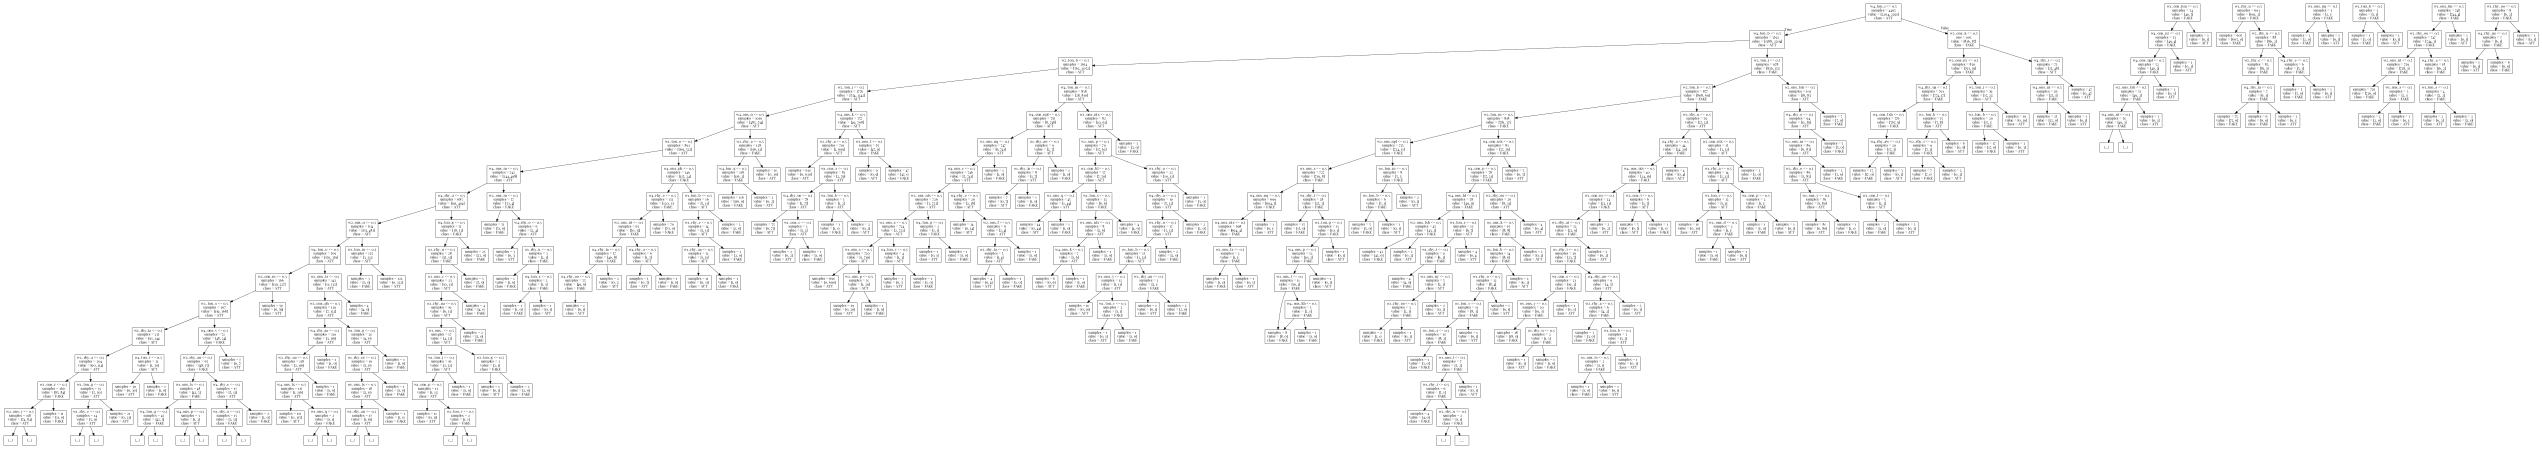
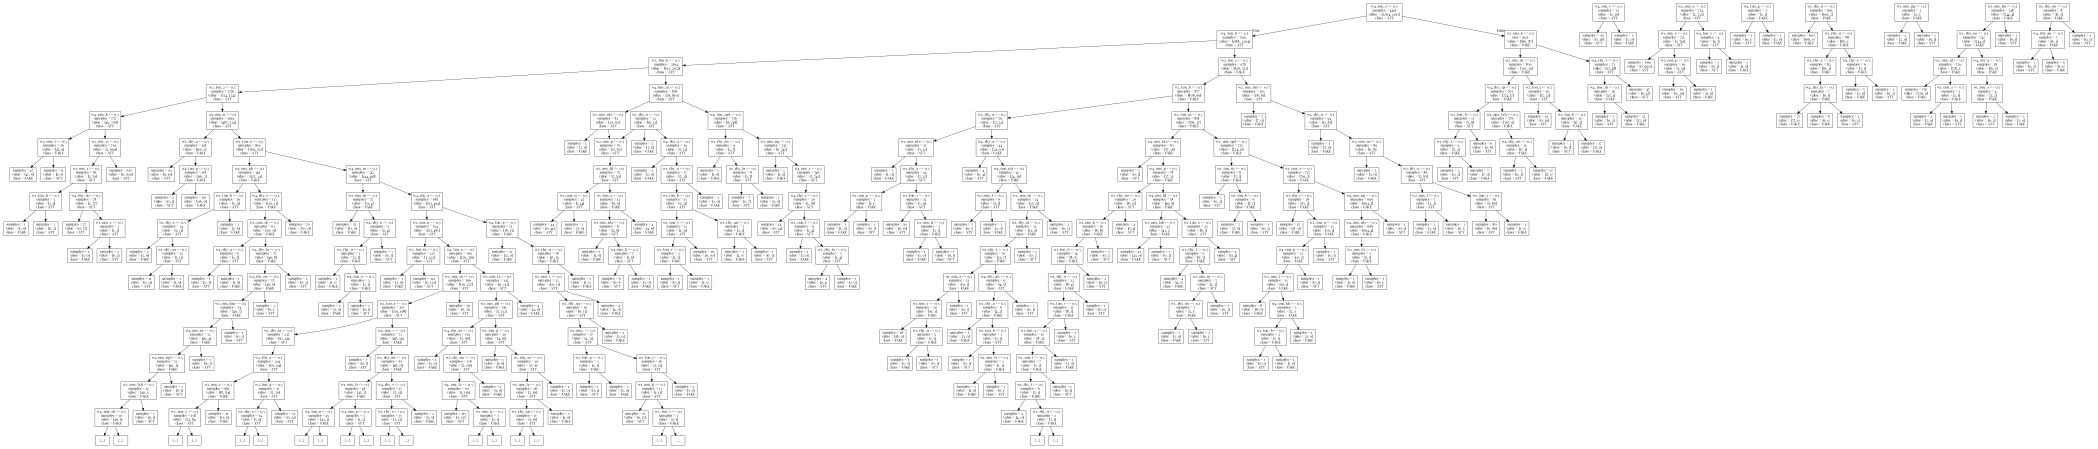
(1128, 162) -> (629, 133)
(926, 202) -> none
none -> (248, 295)
(1290, 323) -> (1279, 322)
(148, 349) -> none
(227, 418) -> (392, 418)
